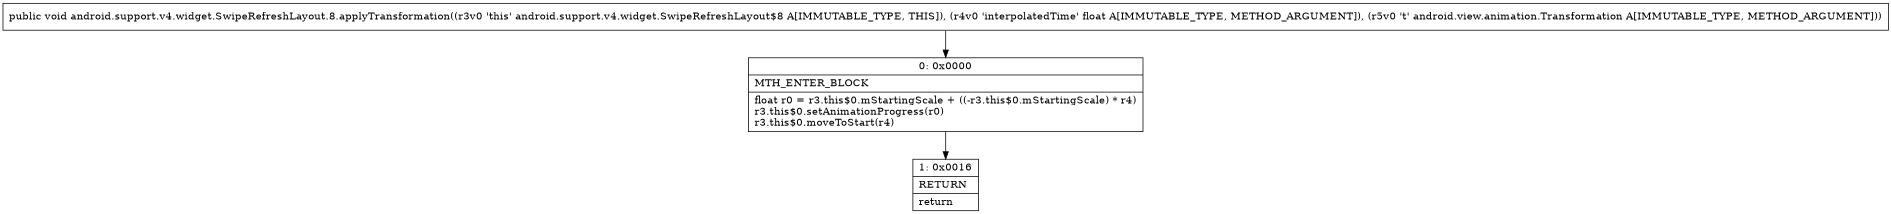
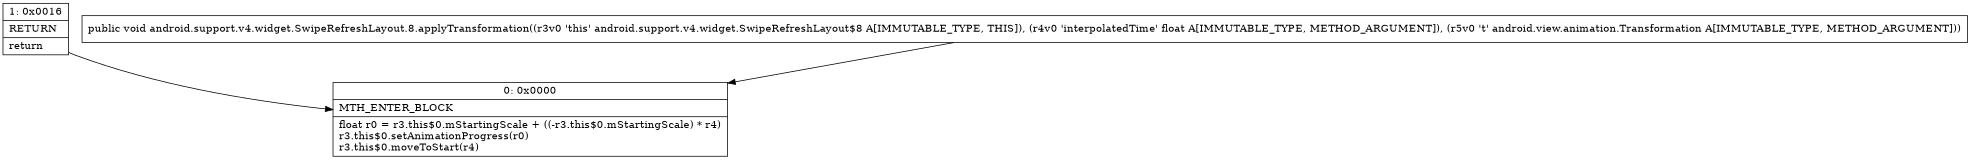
(946, 142) -> (195, 89)
